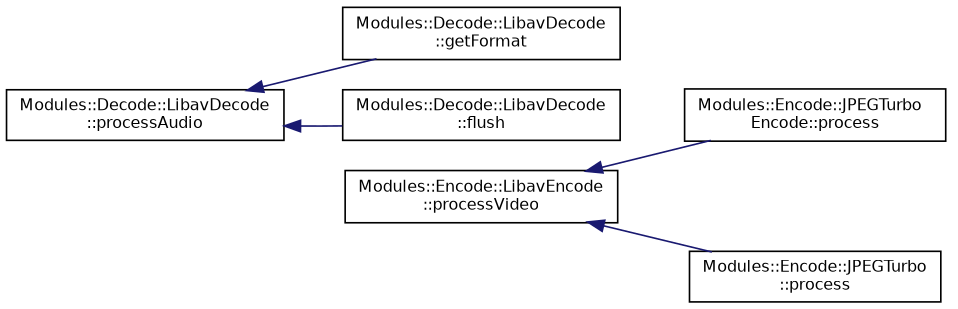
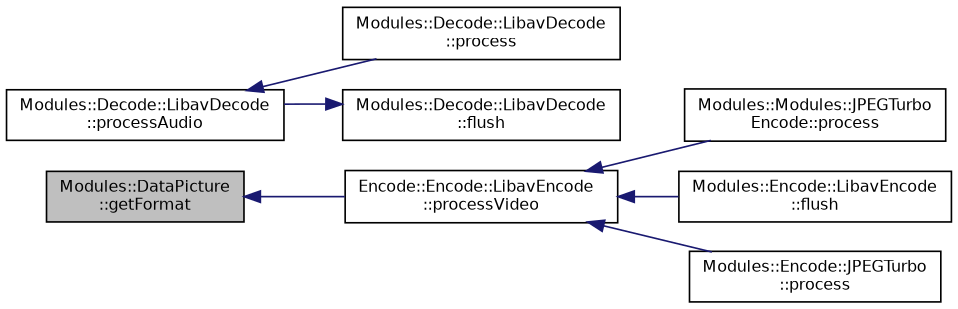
(481, 33) -> (481, 33)
(815, 115) -> (815, 115)
(322, 126) -> (305, 104)
none -> (145, 197)
(481, 197) -> (481, 197)
none -> (815, 197)
